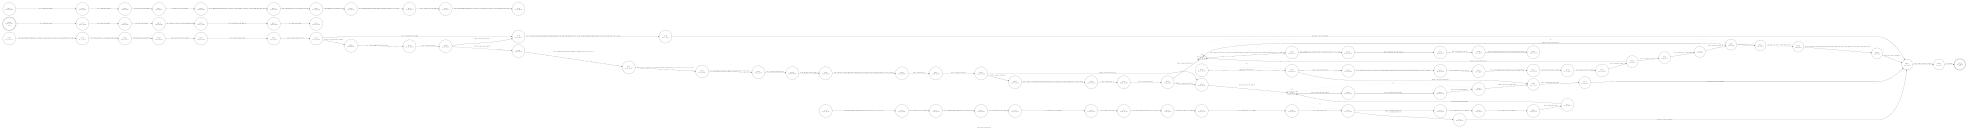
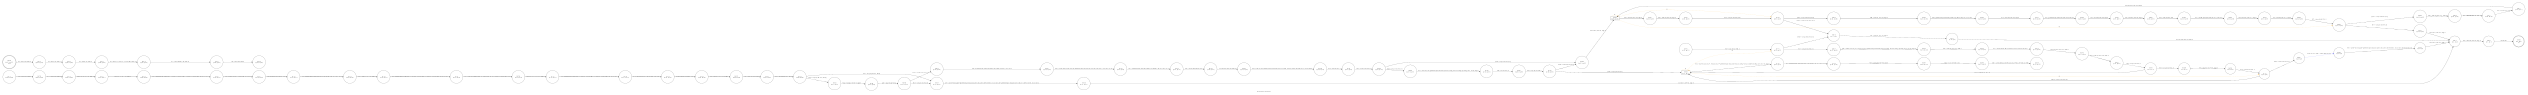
none -> (1834, 18)
none -> (518, 77)
